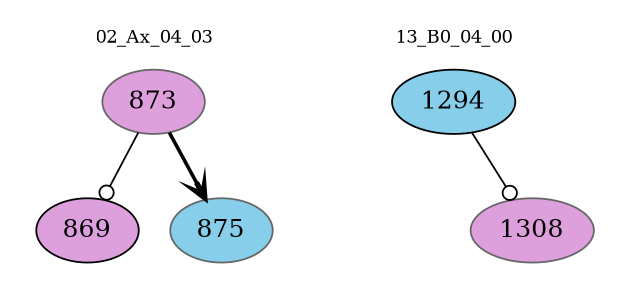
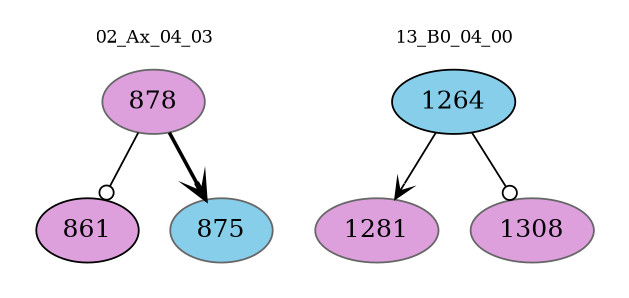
(154, 102) -> (154, 102)
(454, 102) -> (454, 102)
(88, 230) -> (88, 230)
none -> (377, 230)
